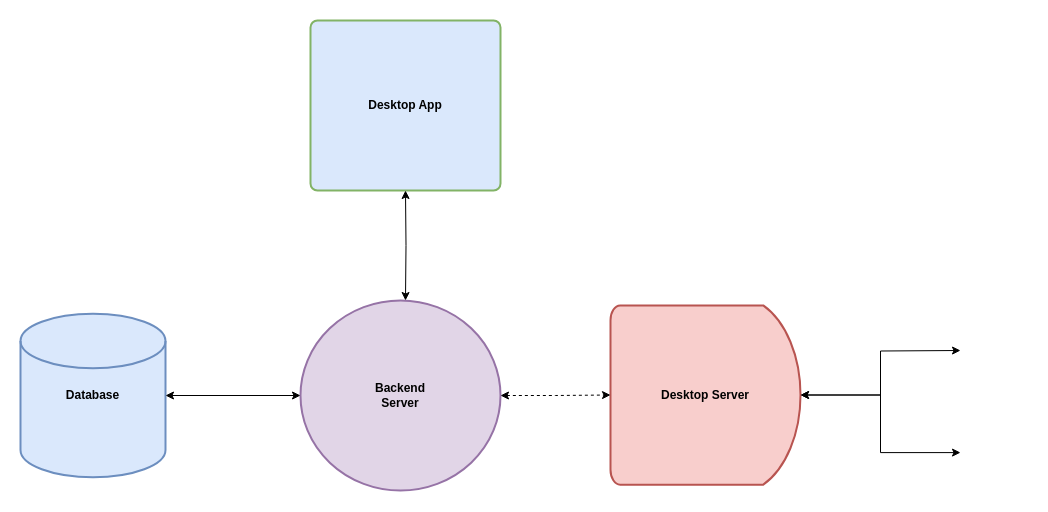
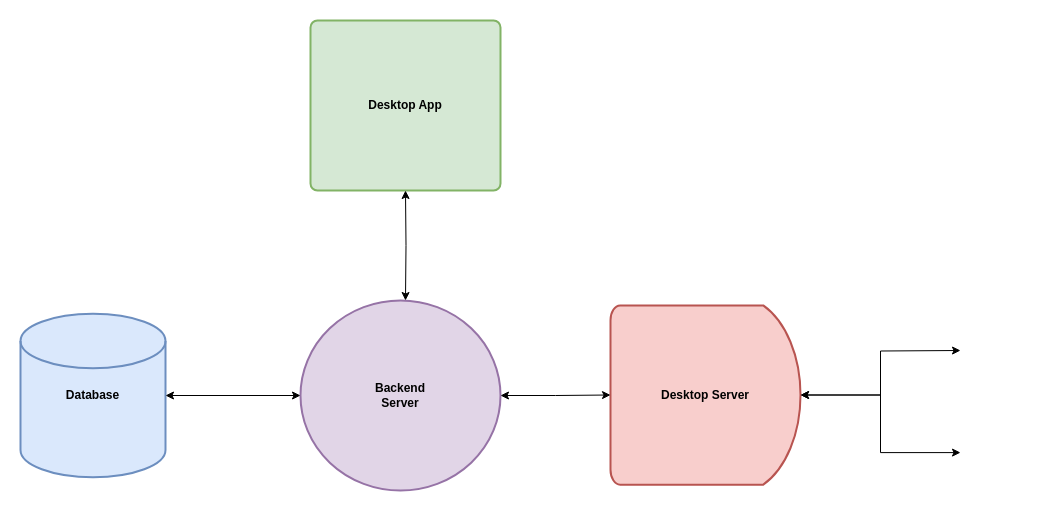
(406, 106) -> (406, 106)
(556, 396) -> (556, 396)
